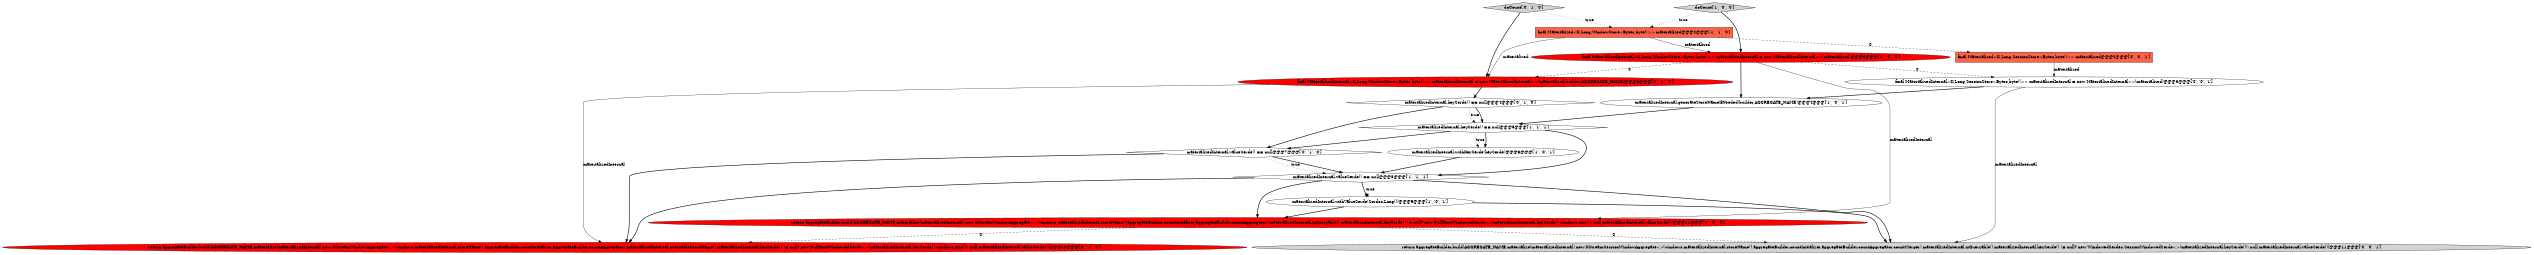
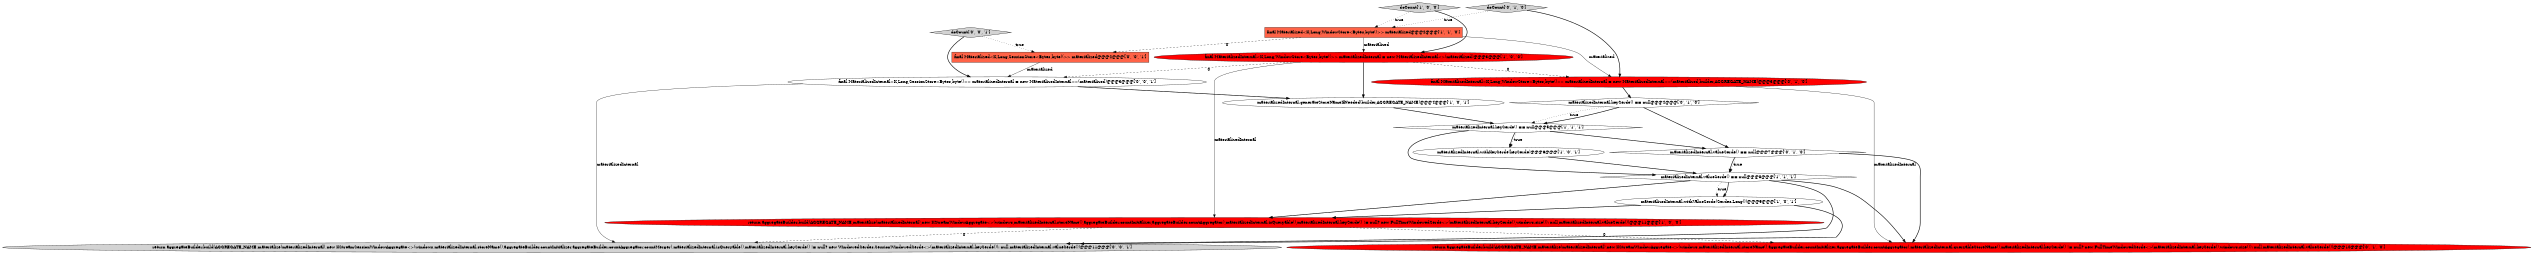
none -> (971, 32)
